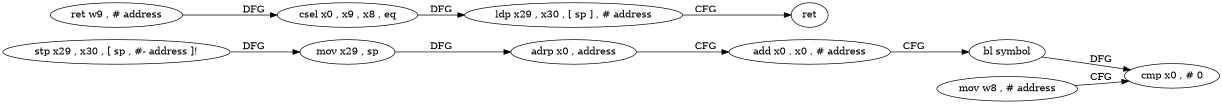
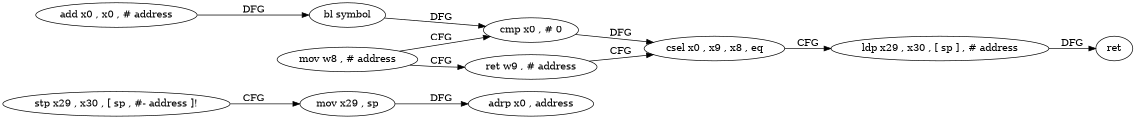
(254, 10) -> (621, 52)
(441, 10) -> (808, 43)
(706, 10) -> (1072, 43)
none -> (611, 38)
(254, 47) -> (254, 99)
(914, 47) -> (254, 10)
(679, 52) -> none
none -> (434, 66)
